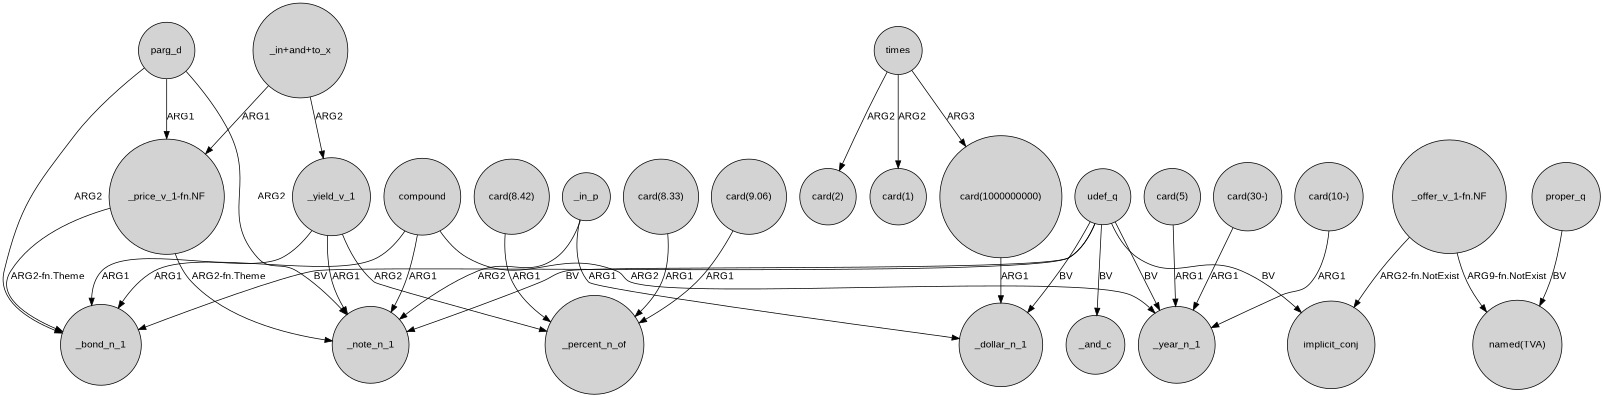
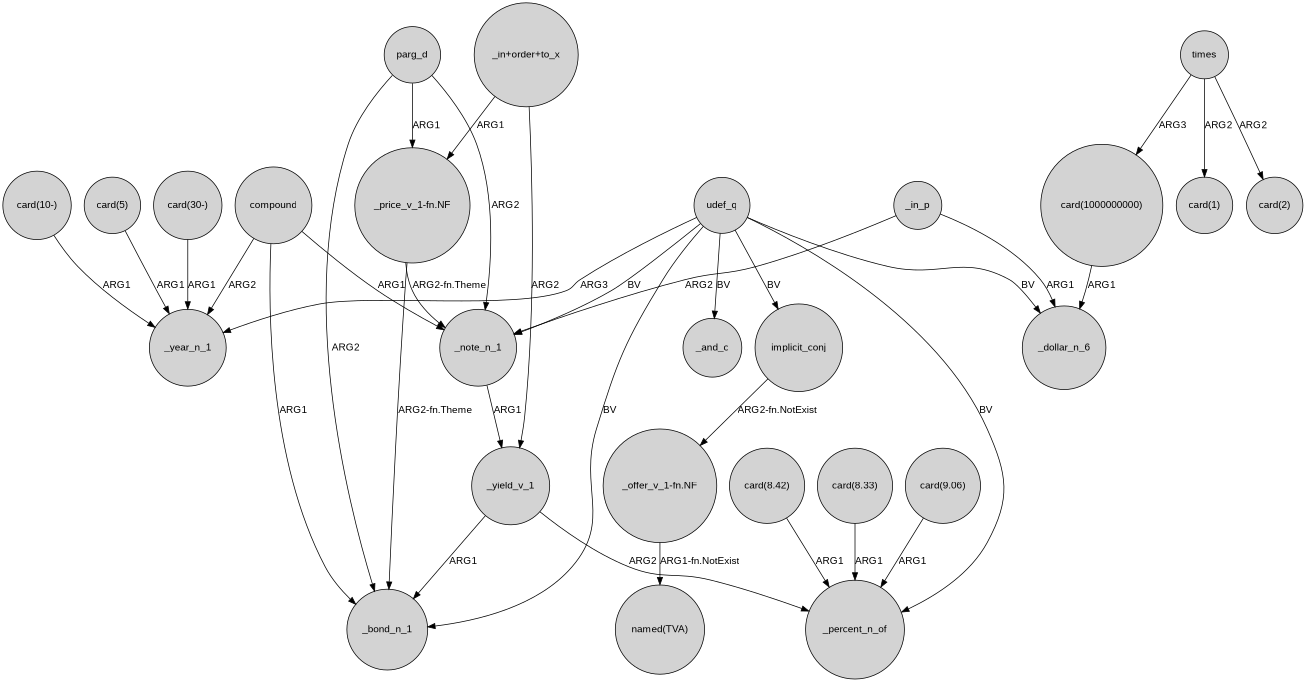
(300, 50) -> (526, 55)
(1566, 197) -> none
(1382, 268) -> (737, 409)
(330, 275) -> (494, 413)
(1151, 277) -> (594, 285)
(1507, 277) -> (700, 561)
(1001, 345) -> (1064, 348)
none -> (962, 385)
